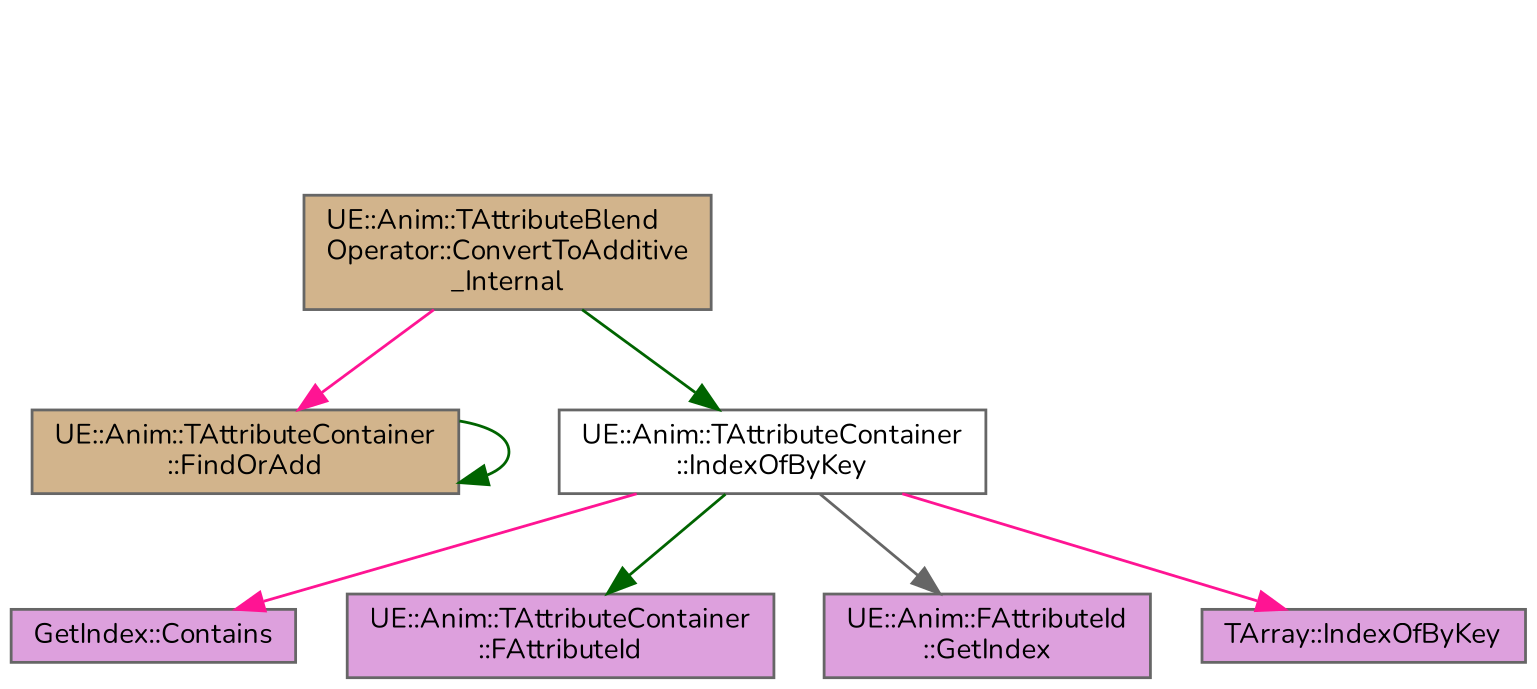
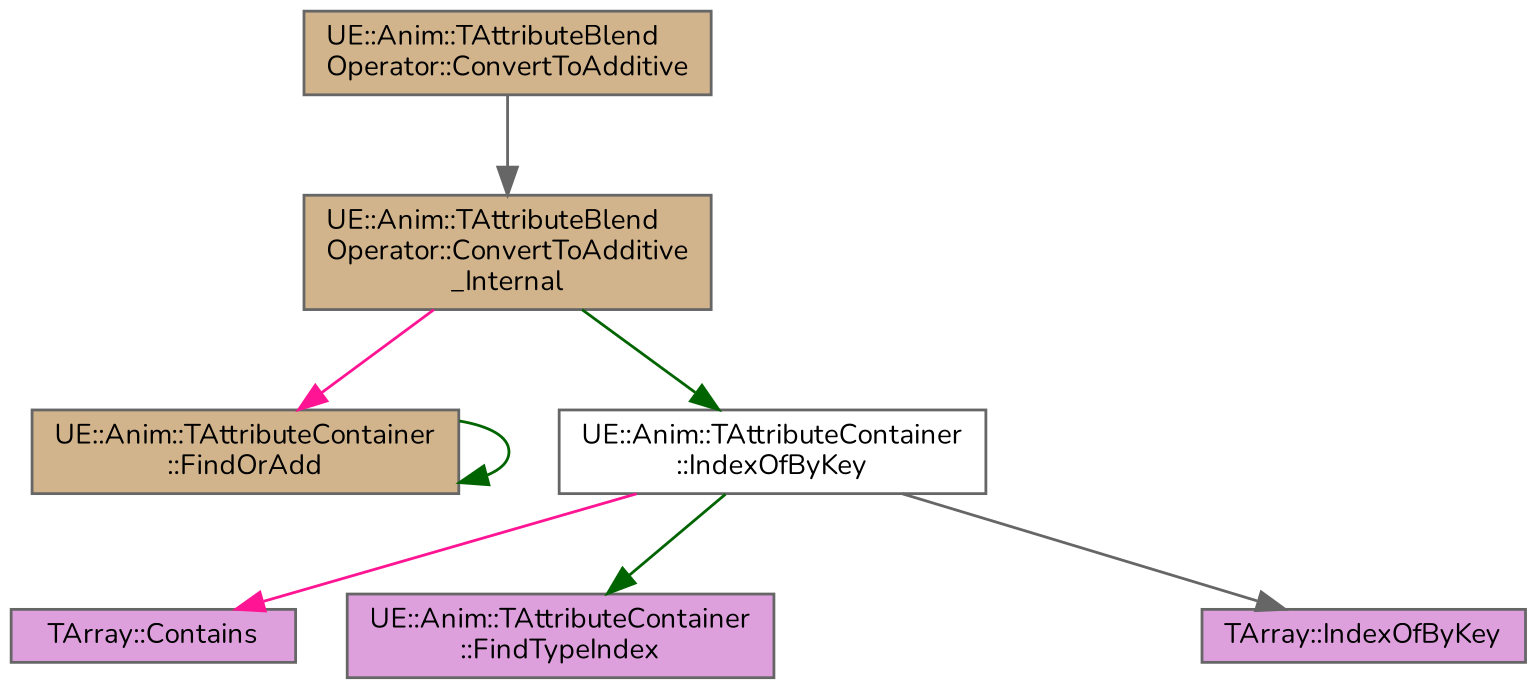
none -> (508, 53)
(1080, 547) -> (1080, 547)
(153, 636) -> (153, 636)
(561, 636) -> (561, 636)
(987, 636) -> none
